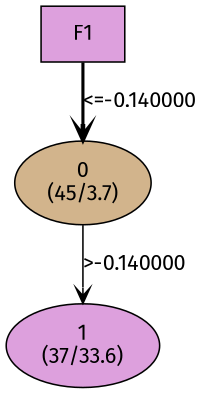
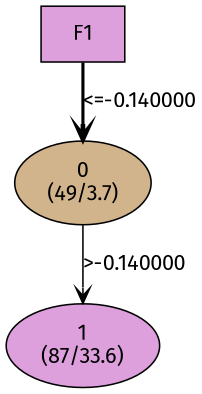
(83, 183) -> (83, 183)
(83, 346) -> (83, 346)
